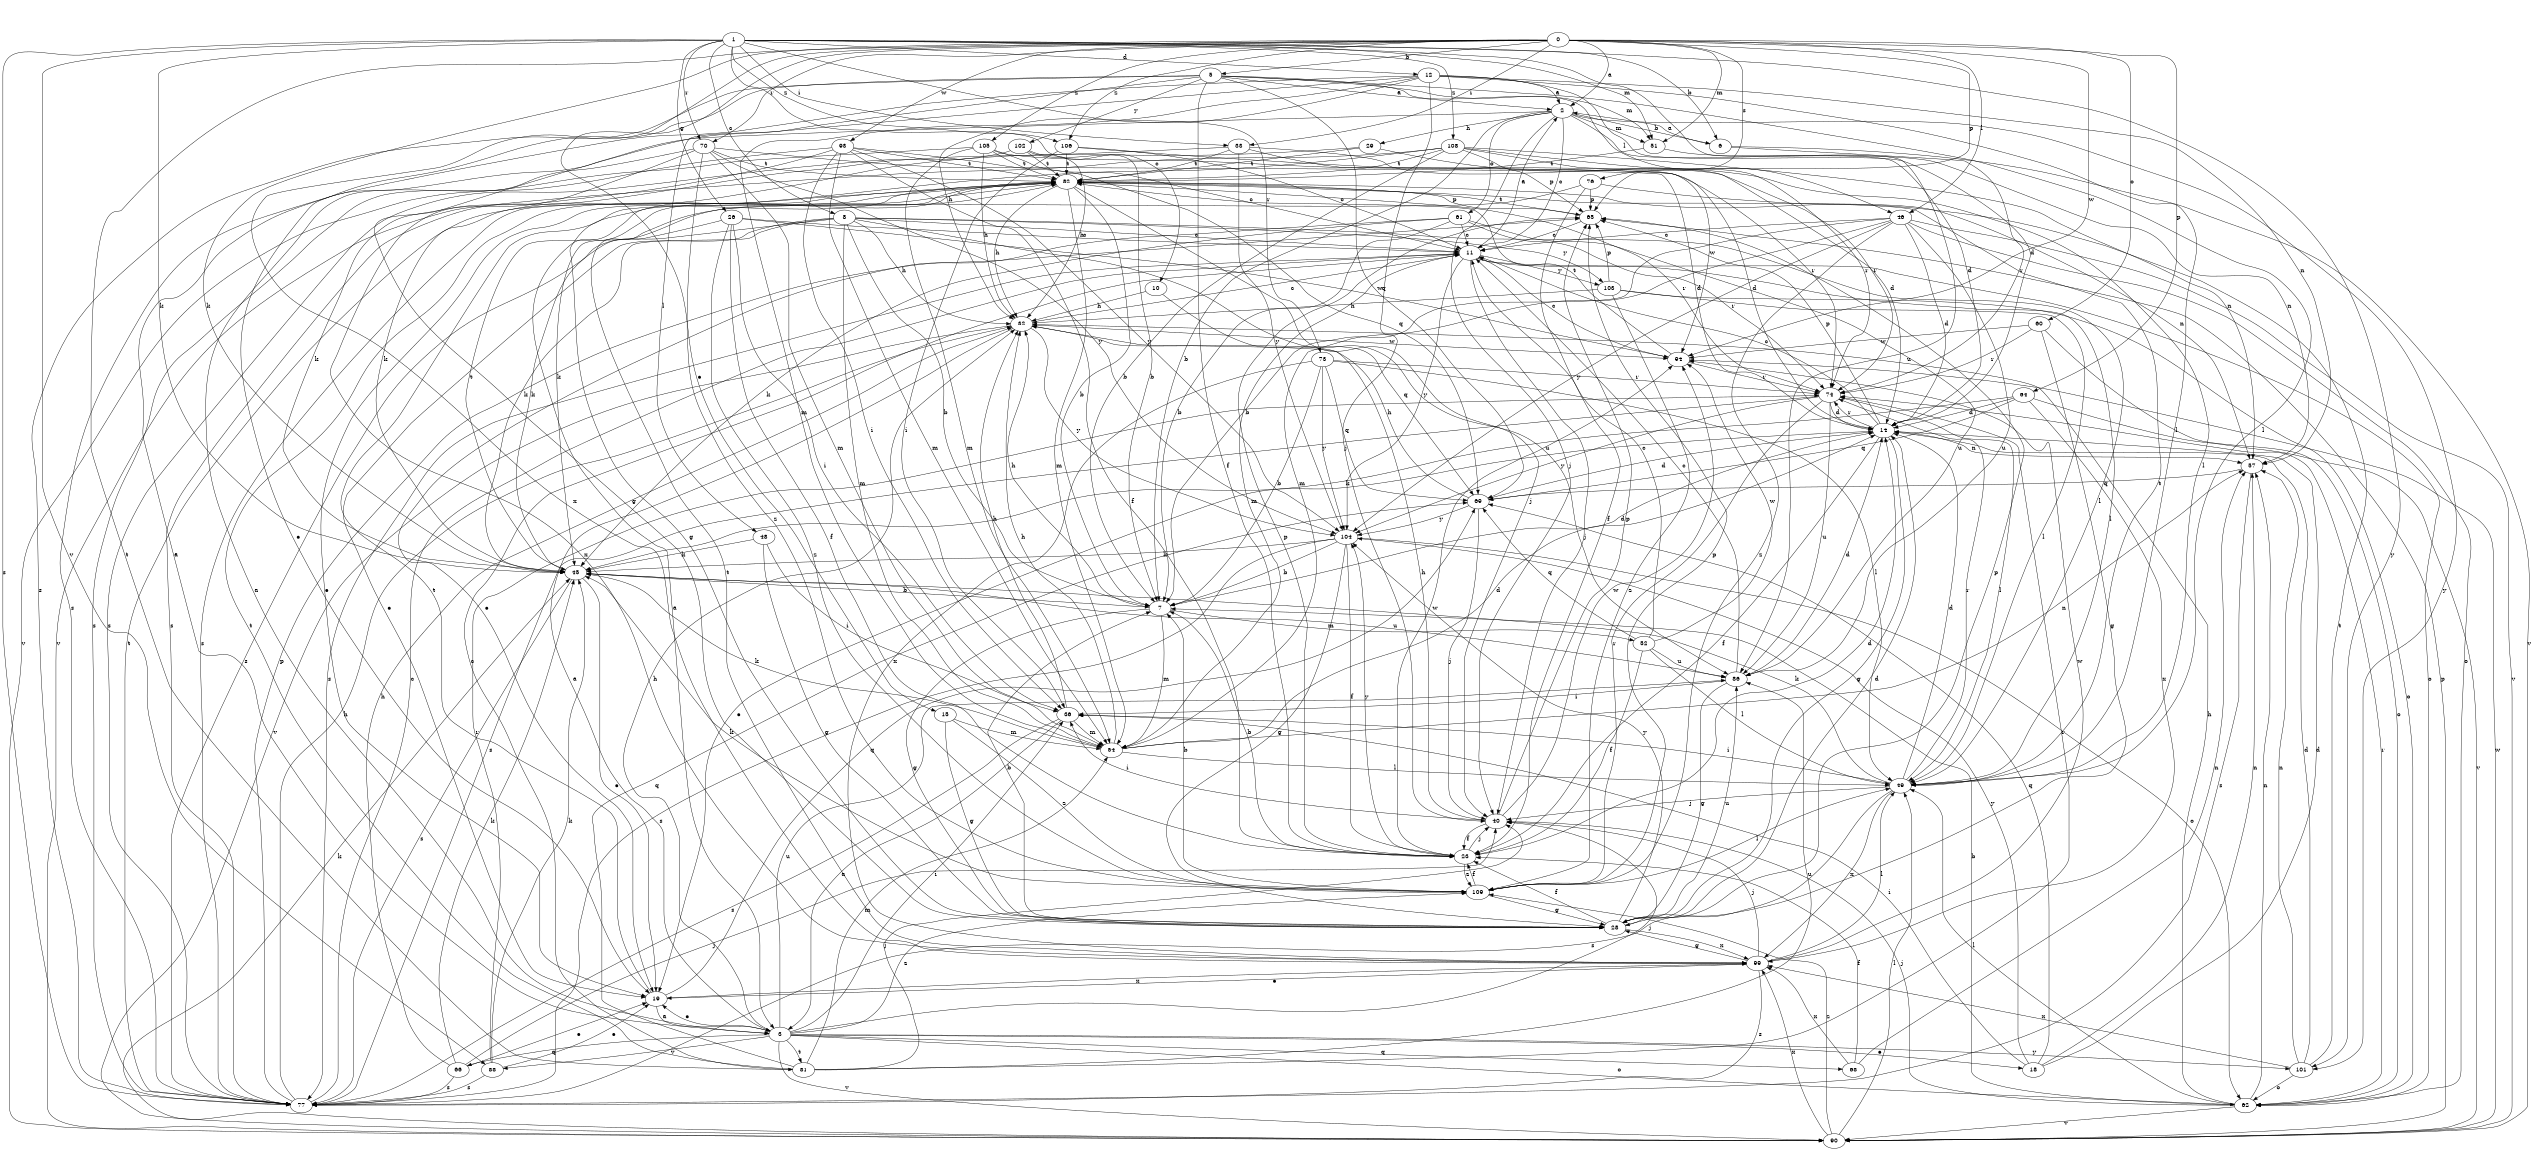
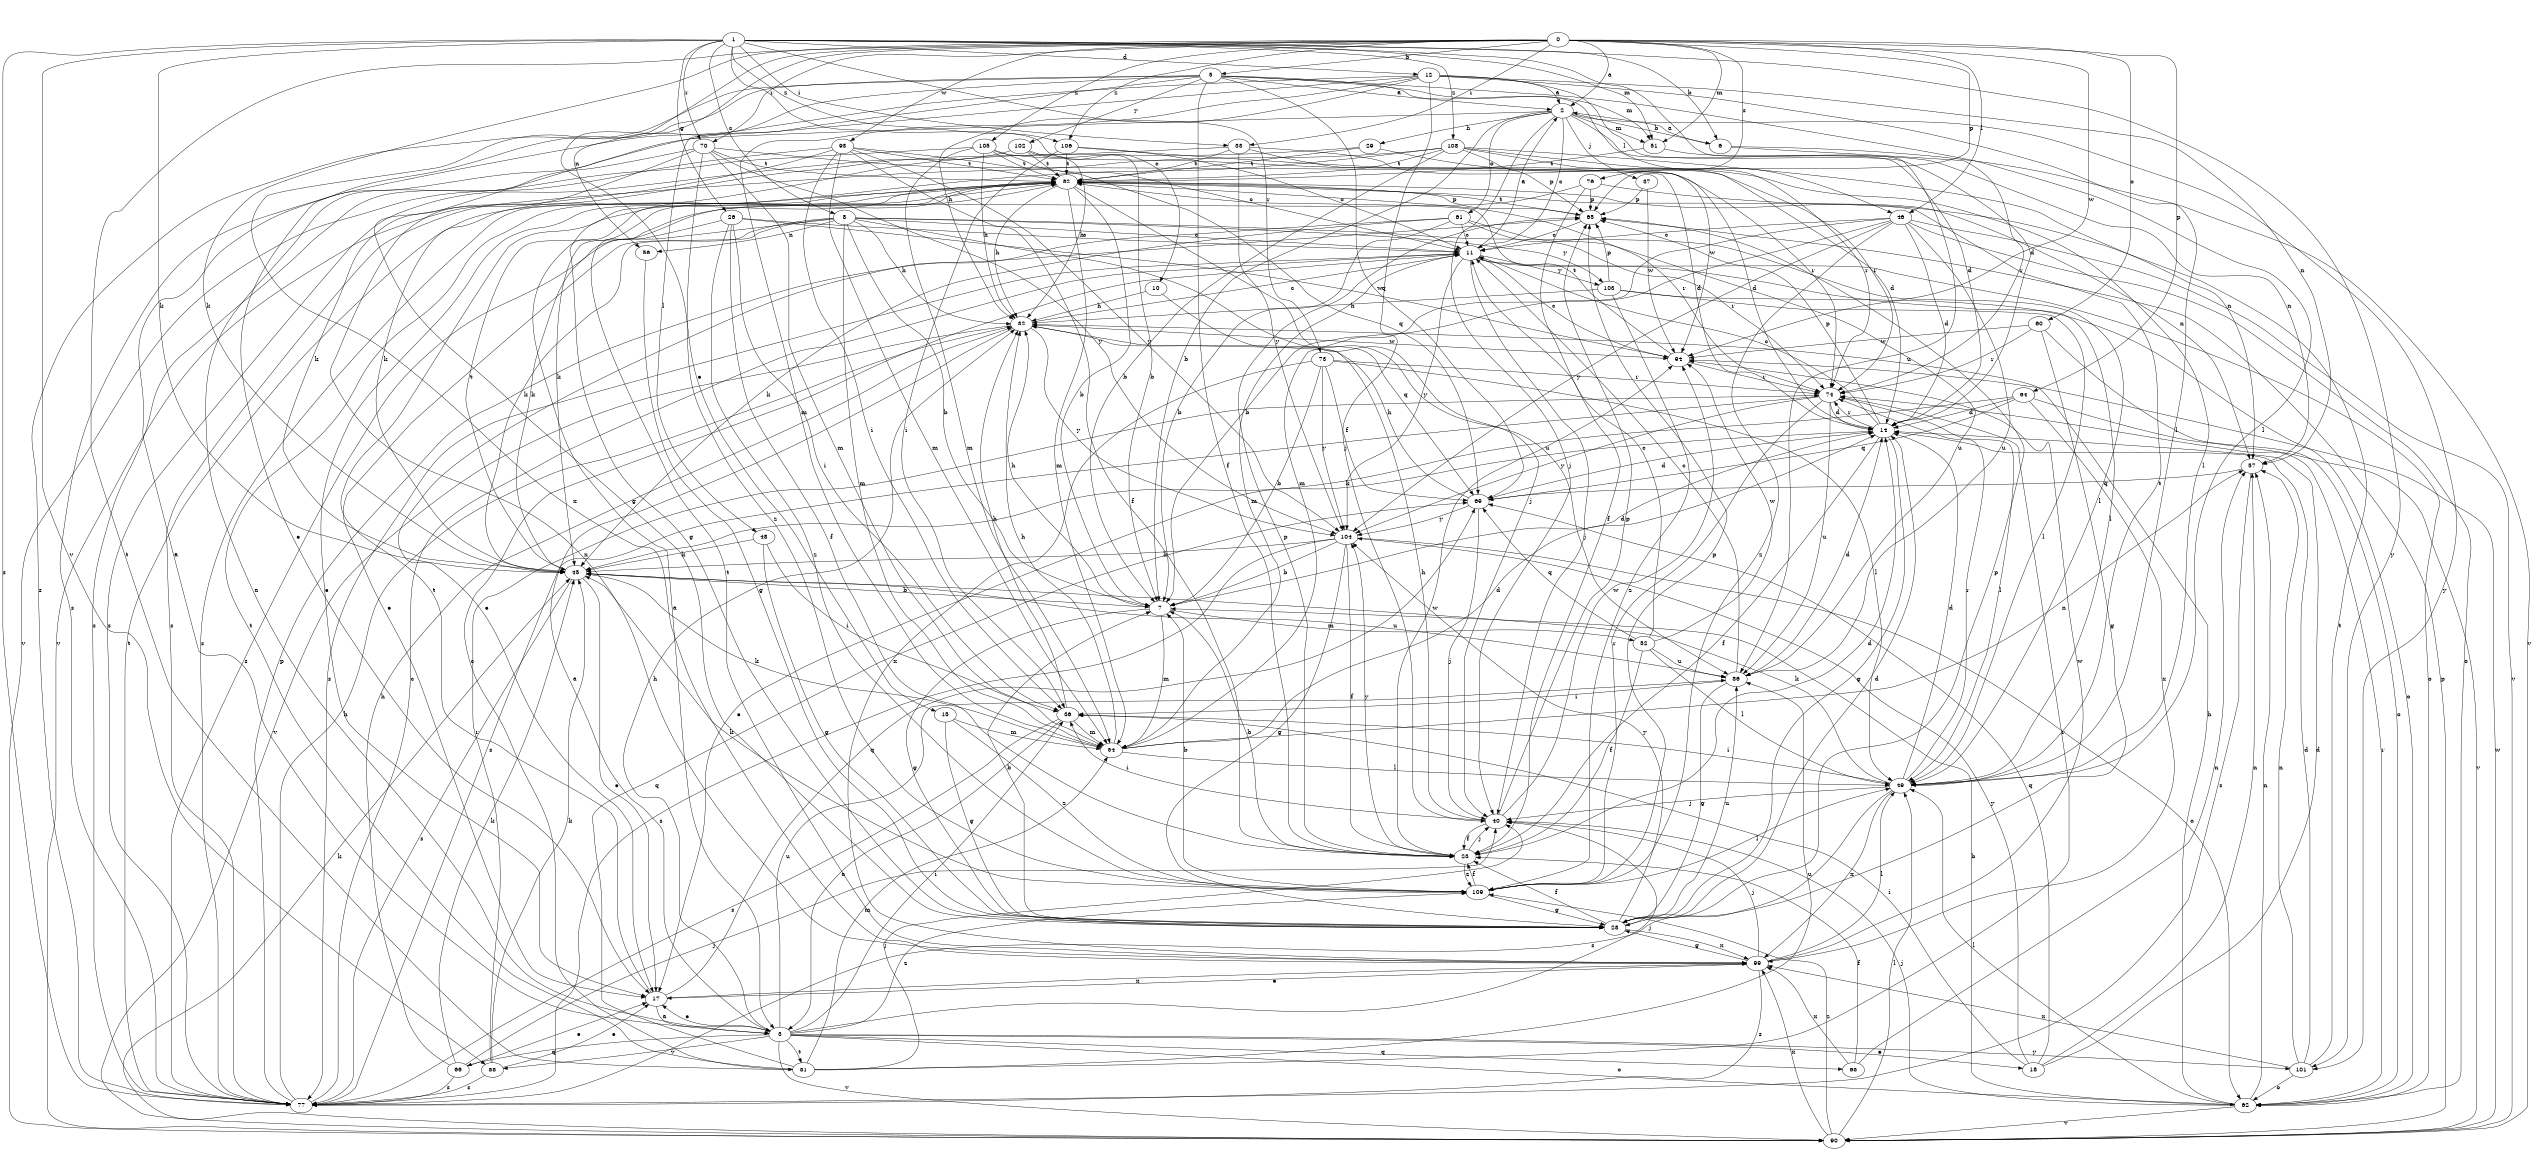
none -> (1647, 182)
none -> (646, 253)
(1347, 431) -> (1347, 431)
(2064, 457) -> none
(656, 999) -> (656, 999)
